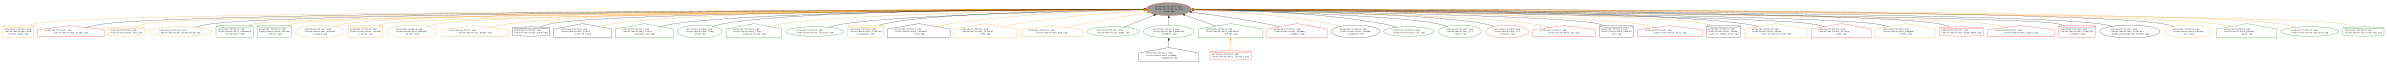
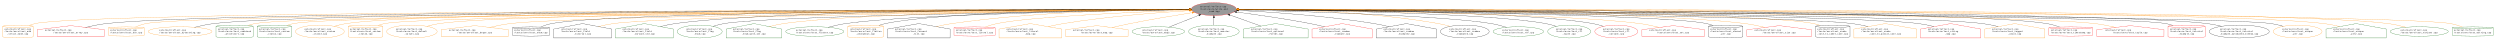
(1169, 44) -> (1314, 16)
(1231, 46) -> (1087, 15)
